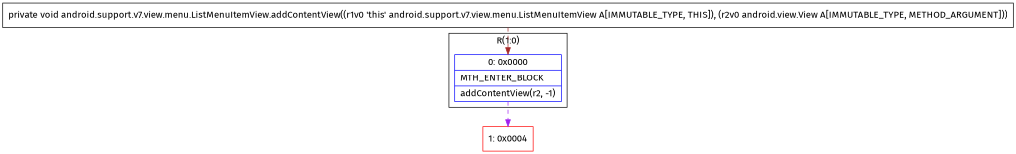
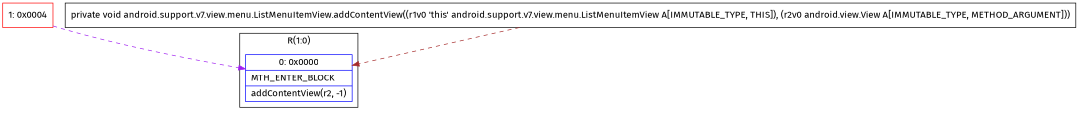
(508, 112) -> (145, 49)
